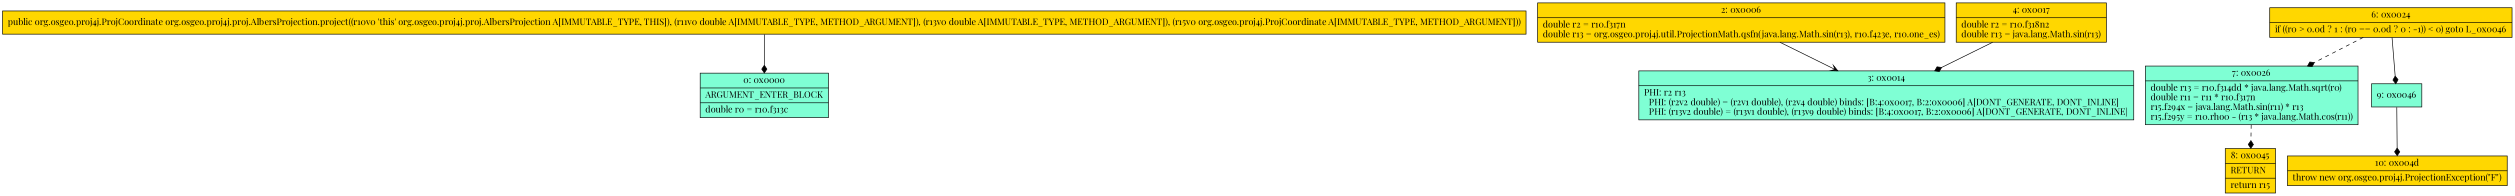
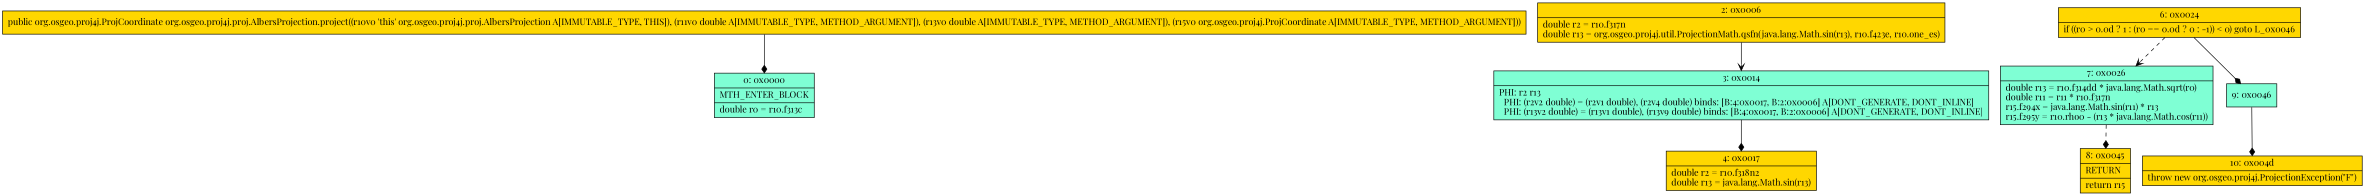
(2339, 50) -> (2153, 49)
(1967, 55) -> (1741, 131)
(764, 95) -> (764, 95)
